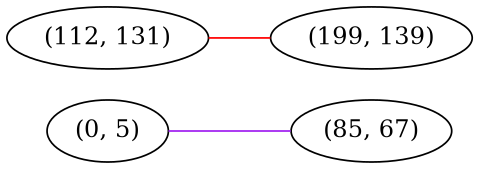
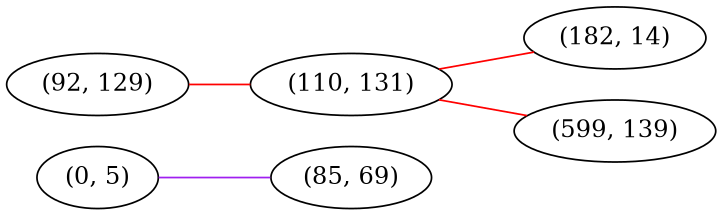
(108, 38) -> (351, 84)
(371, 38) -> (615, 131)
none -> (615, 38)
none -> (98, 84)
(371, 131) -> (351, 178)
